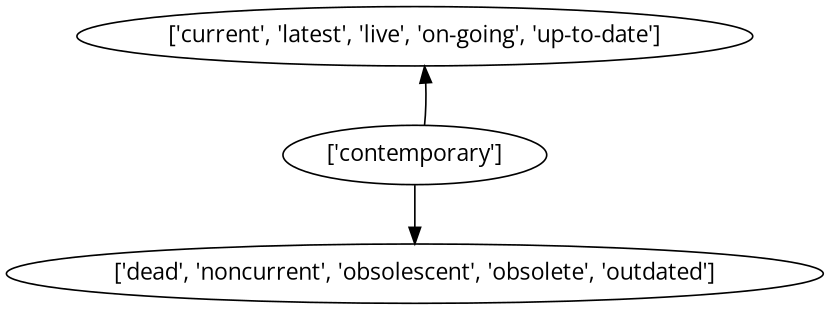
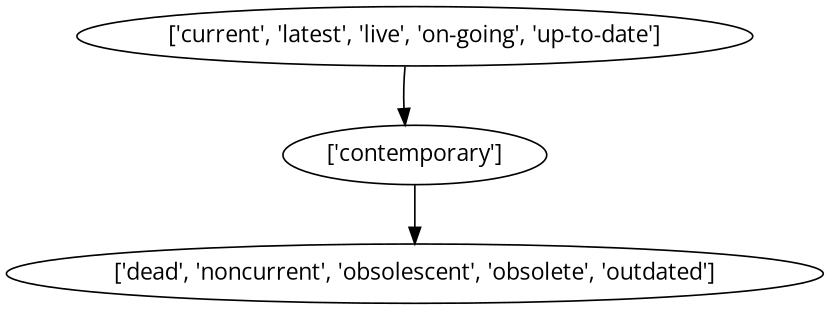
(426, 104) -> (404, 88)
